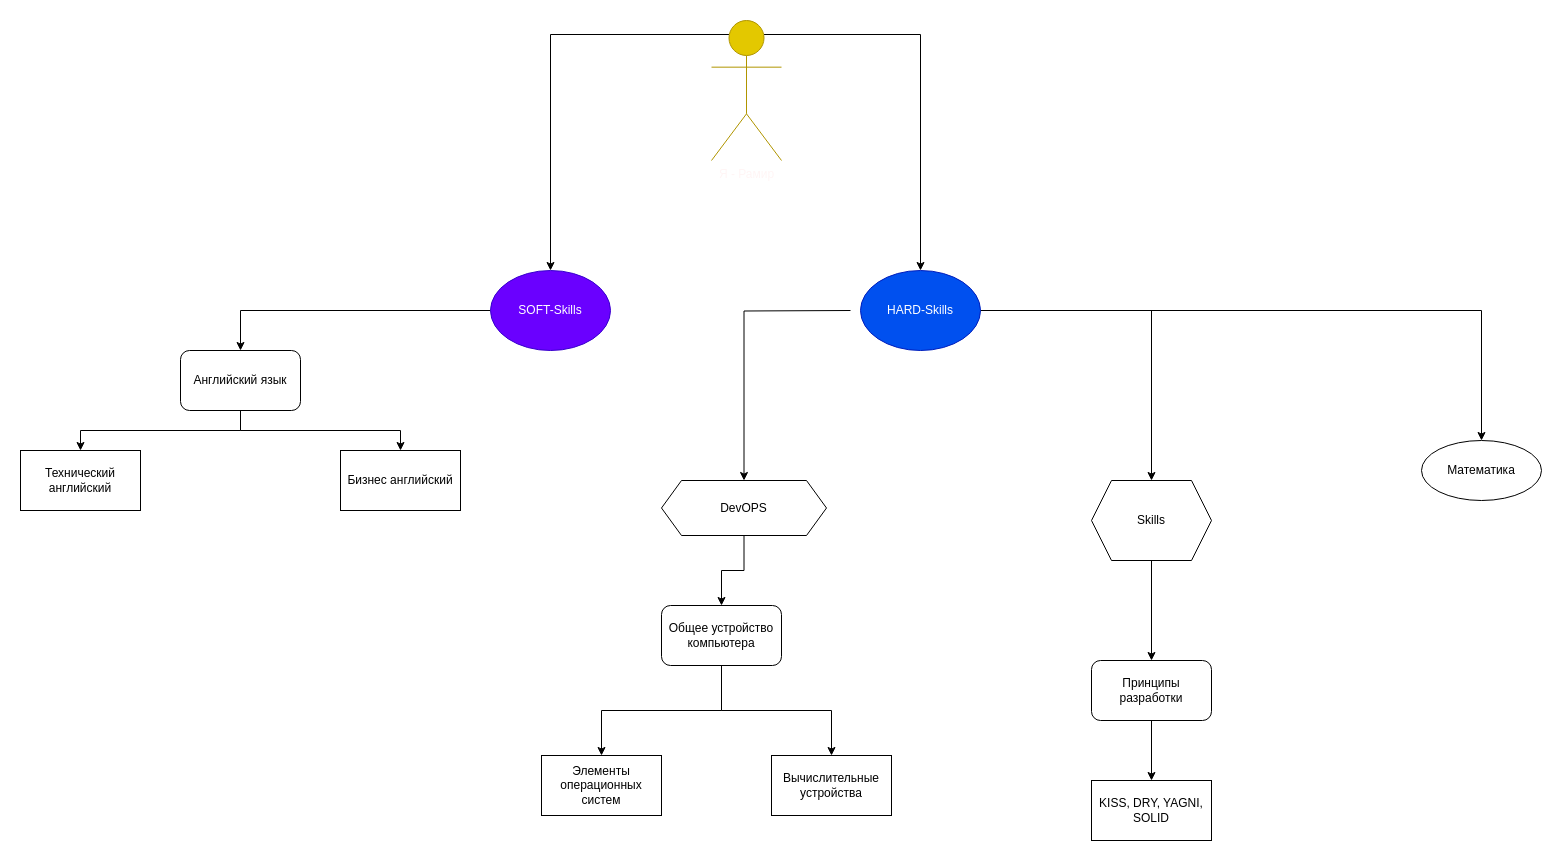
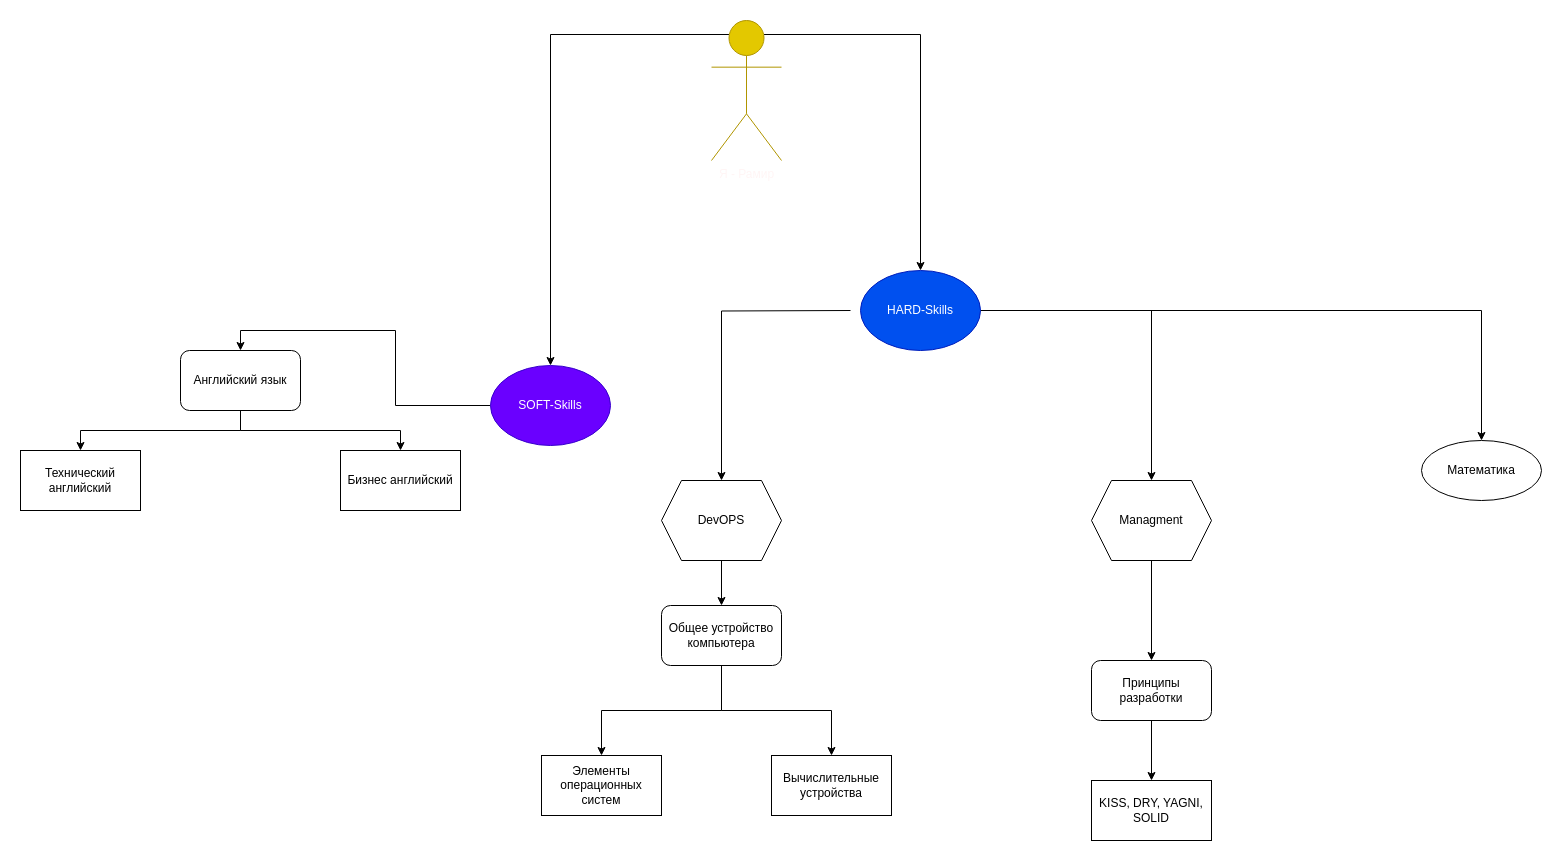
(551, 311) -> (551, 406)
(744, 508) -> (722, 521)
(1152, 521) -> (1152, 521)
